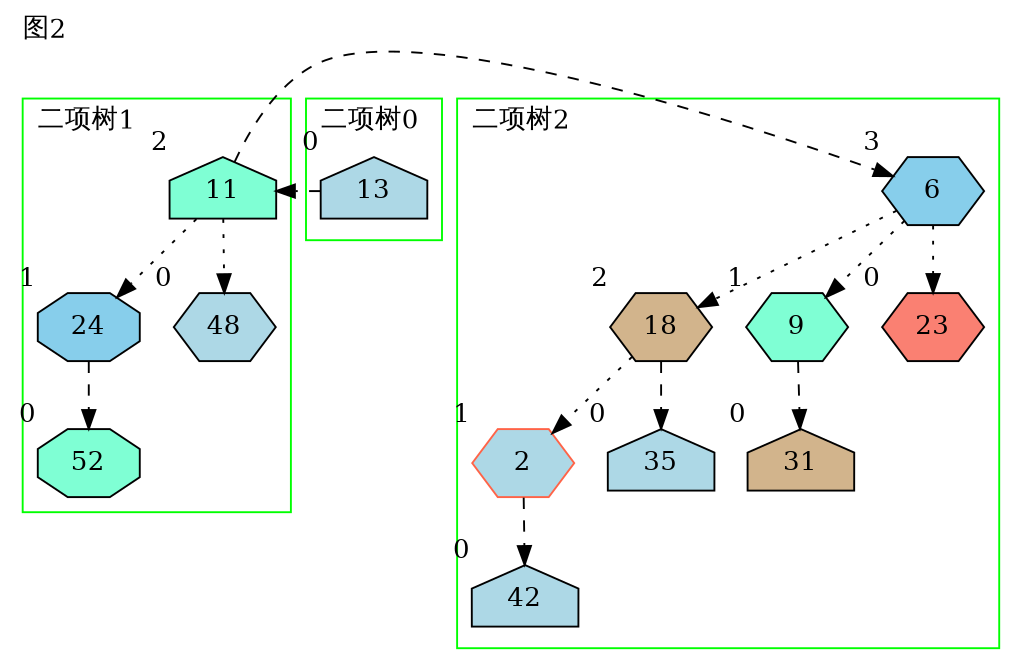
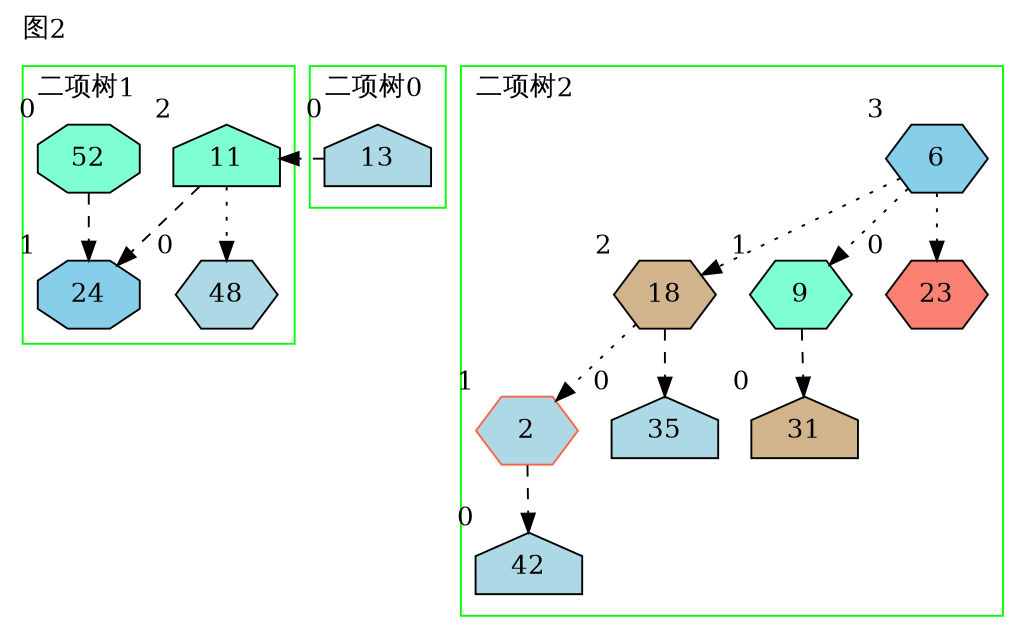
(536, 71) -> none
(164, 251) -> (165, 219)
(89, 386) -> (89, 217)
